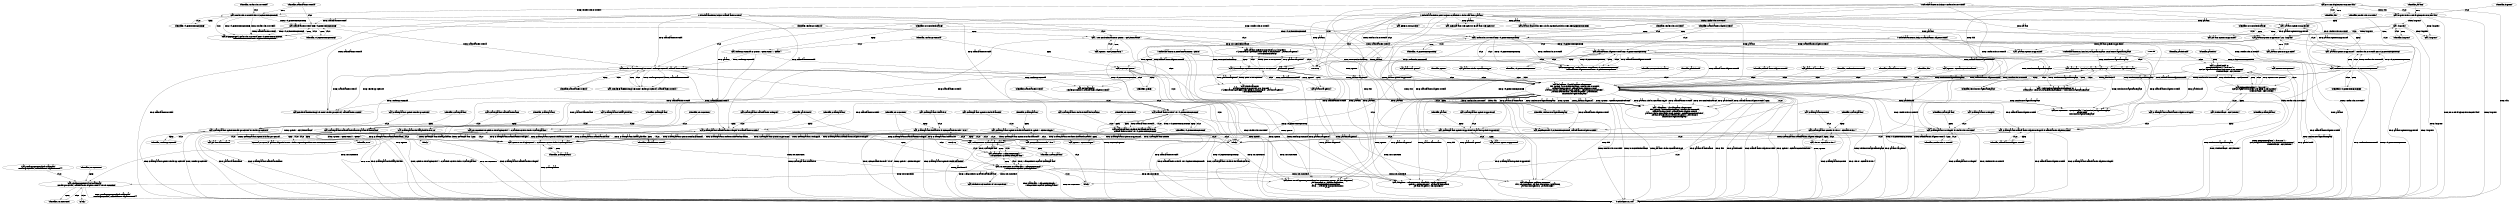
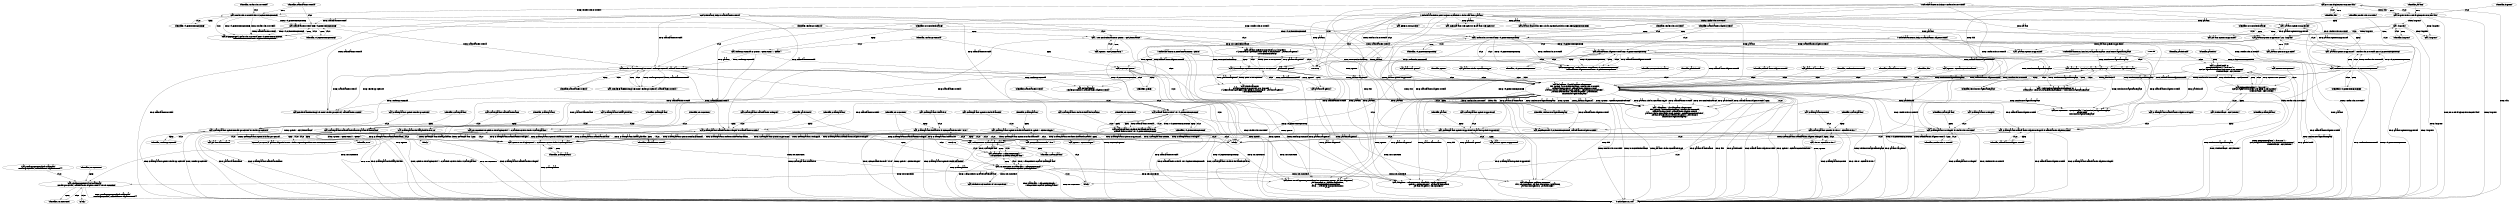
none -> (2382, 8)
(720, 15) -> (720, 15)
none -> (1464, 134)
(959, 168) -> (959, 168)
